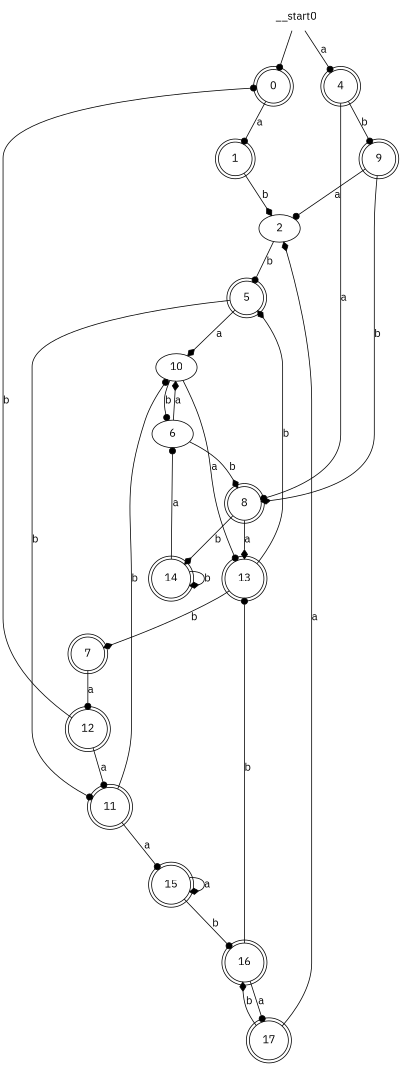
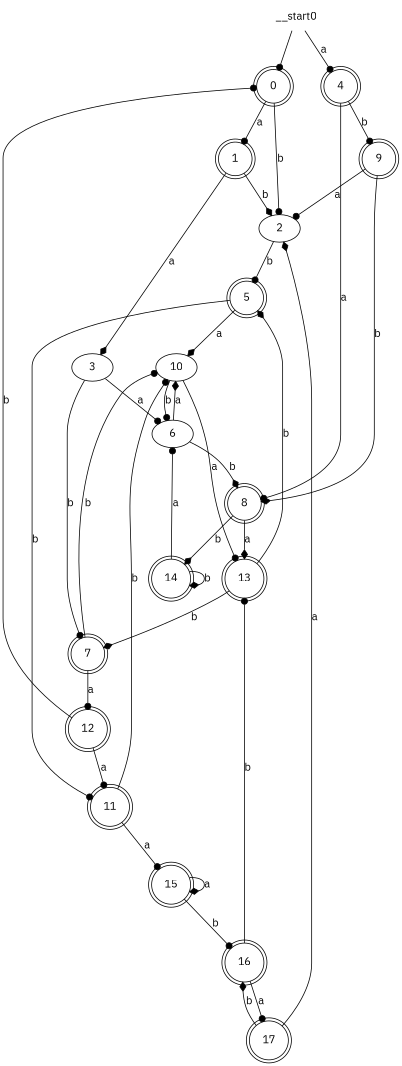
none -> (276, 156)
none -> (92, 367)
none -> (83, 494)
